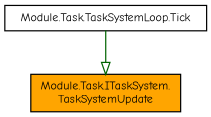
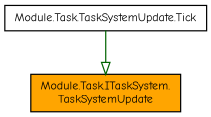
(106, 18) -> (106, 18)
